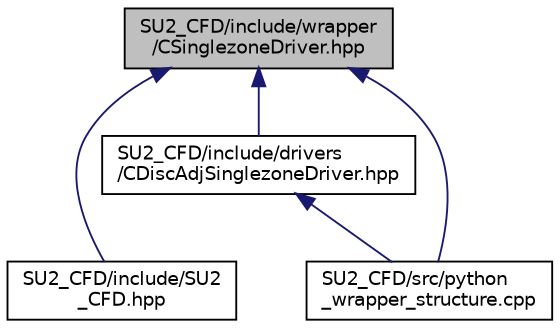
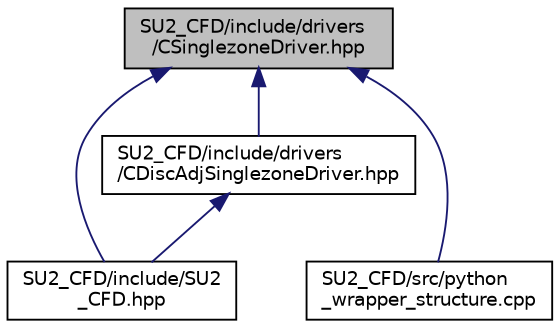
(259, 38) -> (259, 38)
(352, 233) -> (183, 234)
